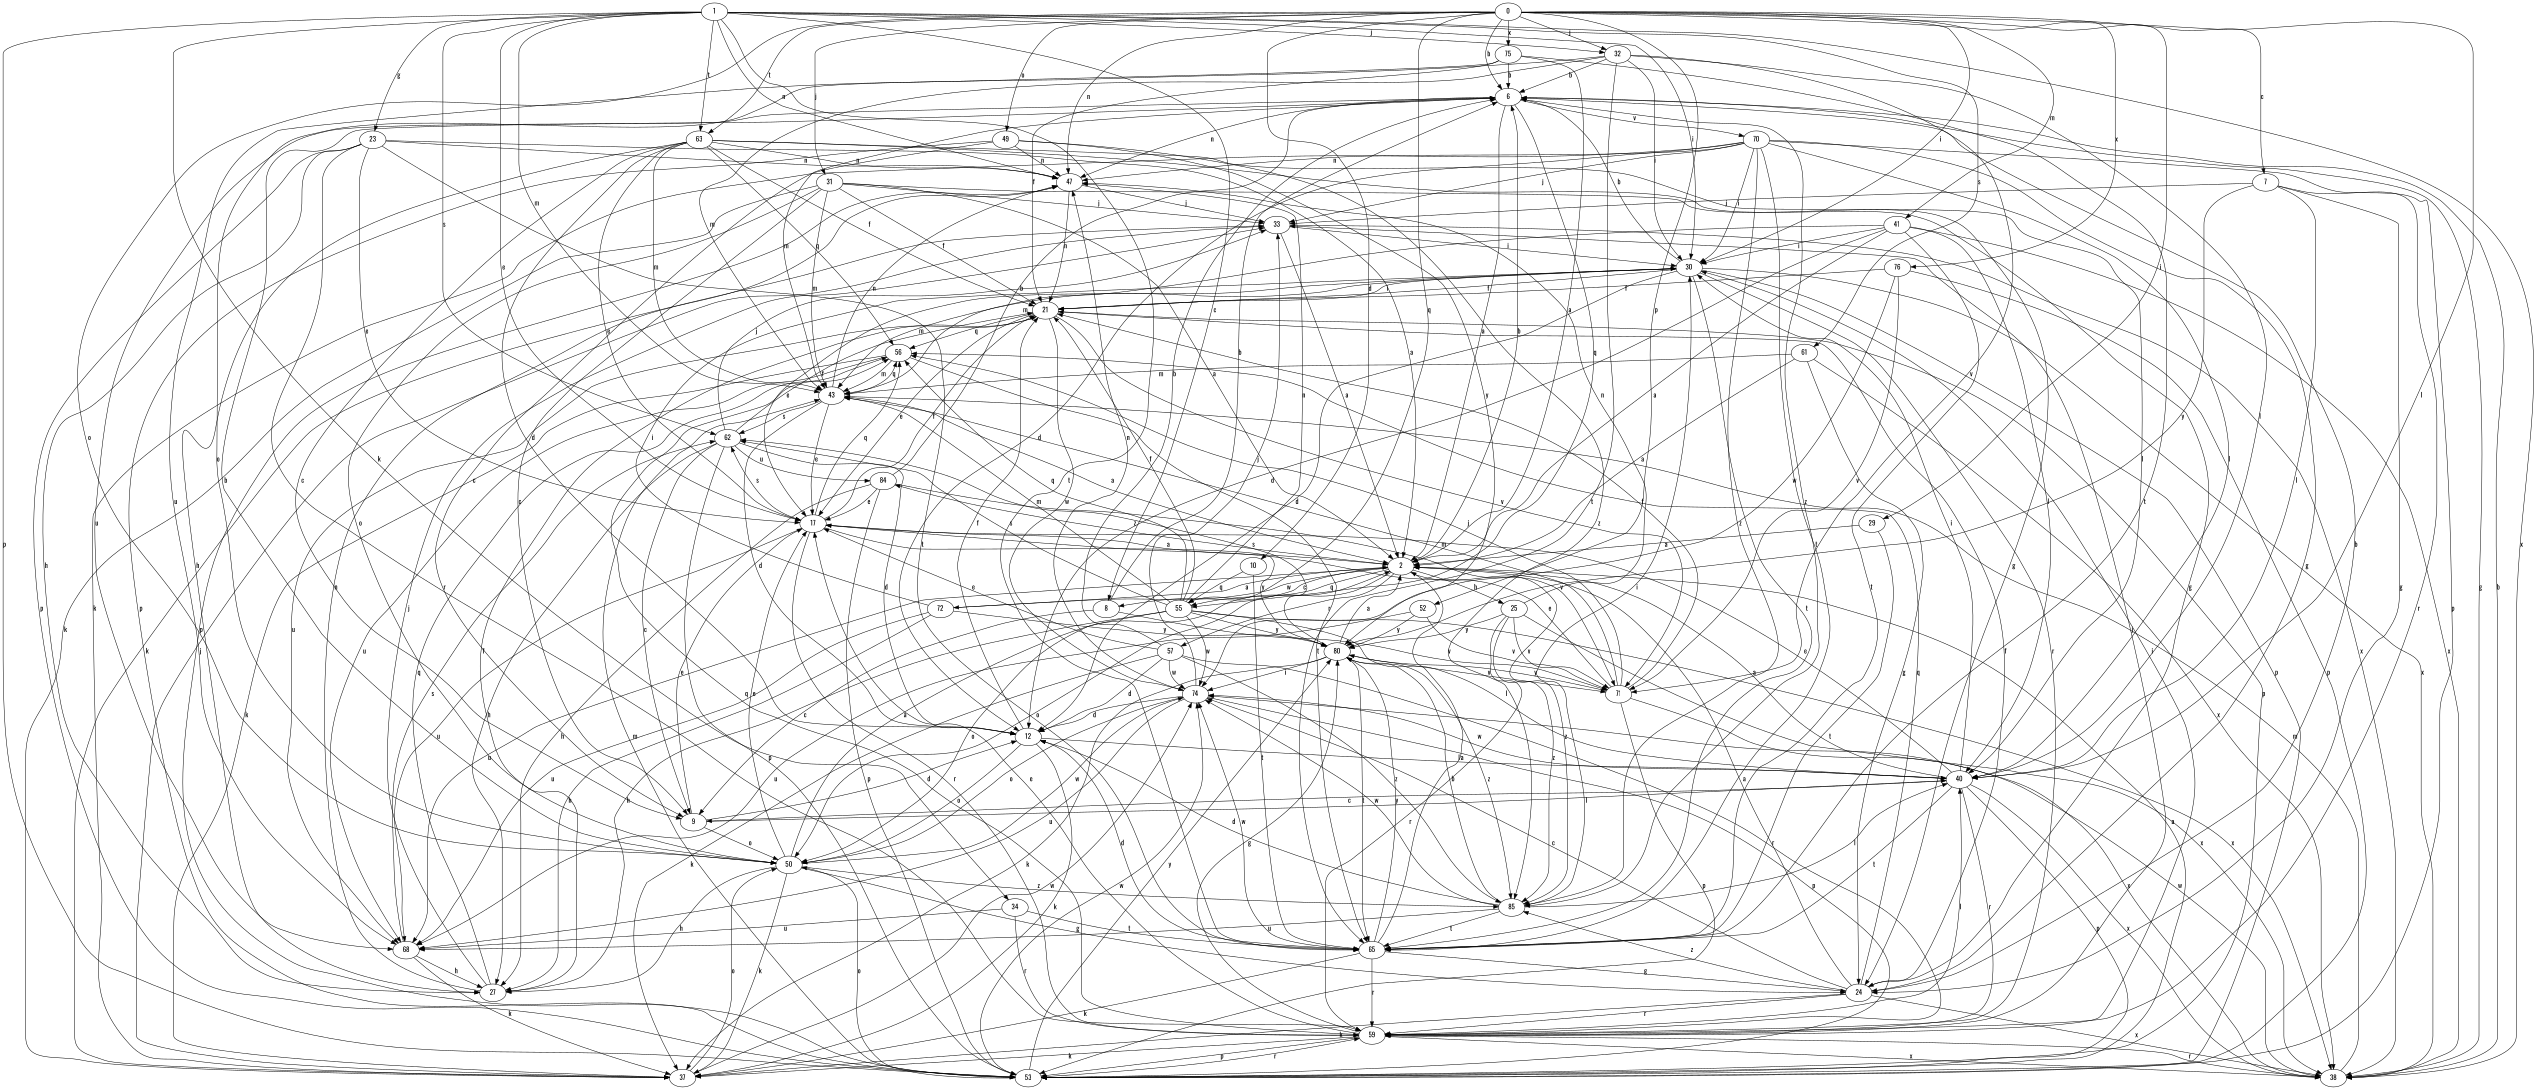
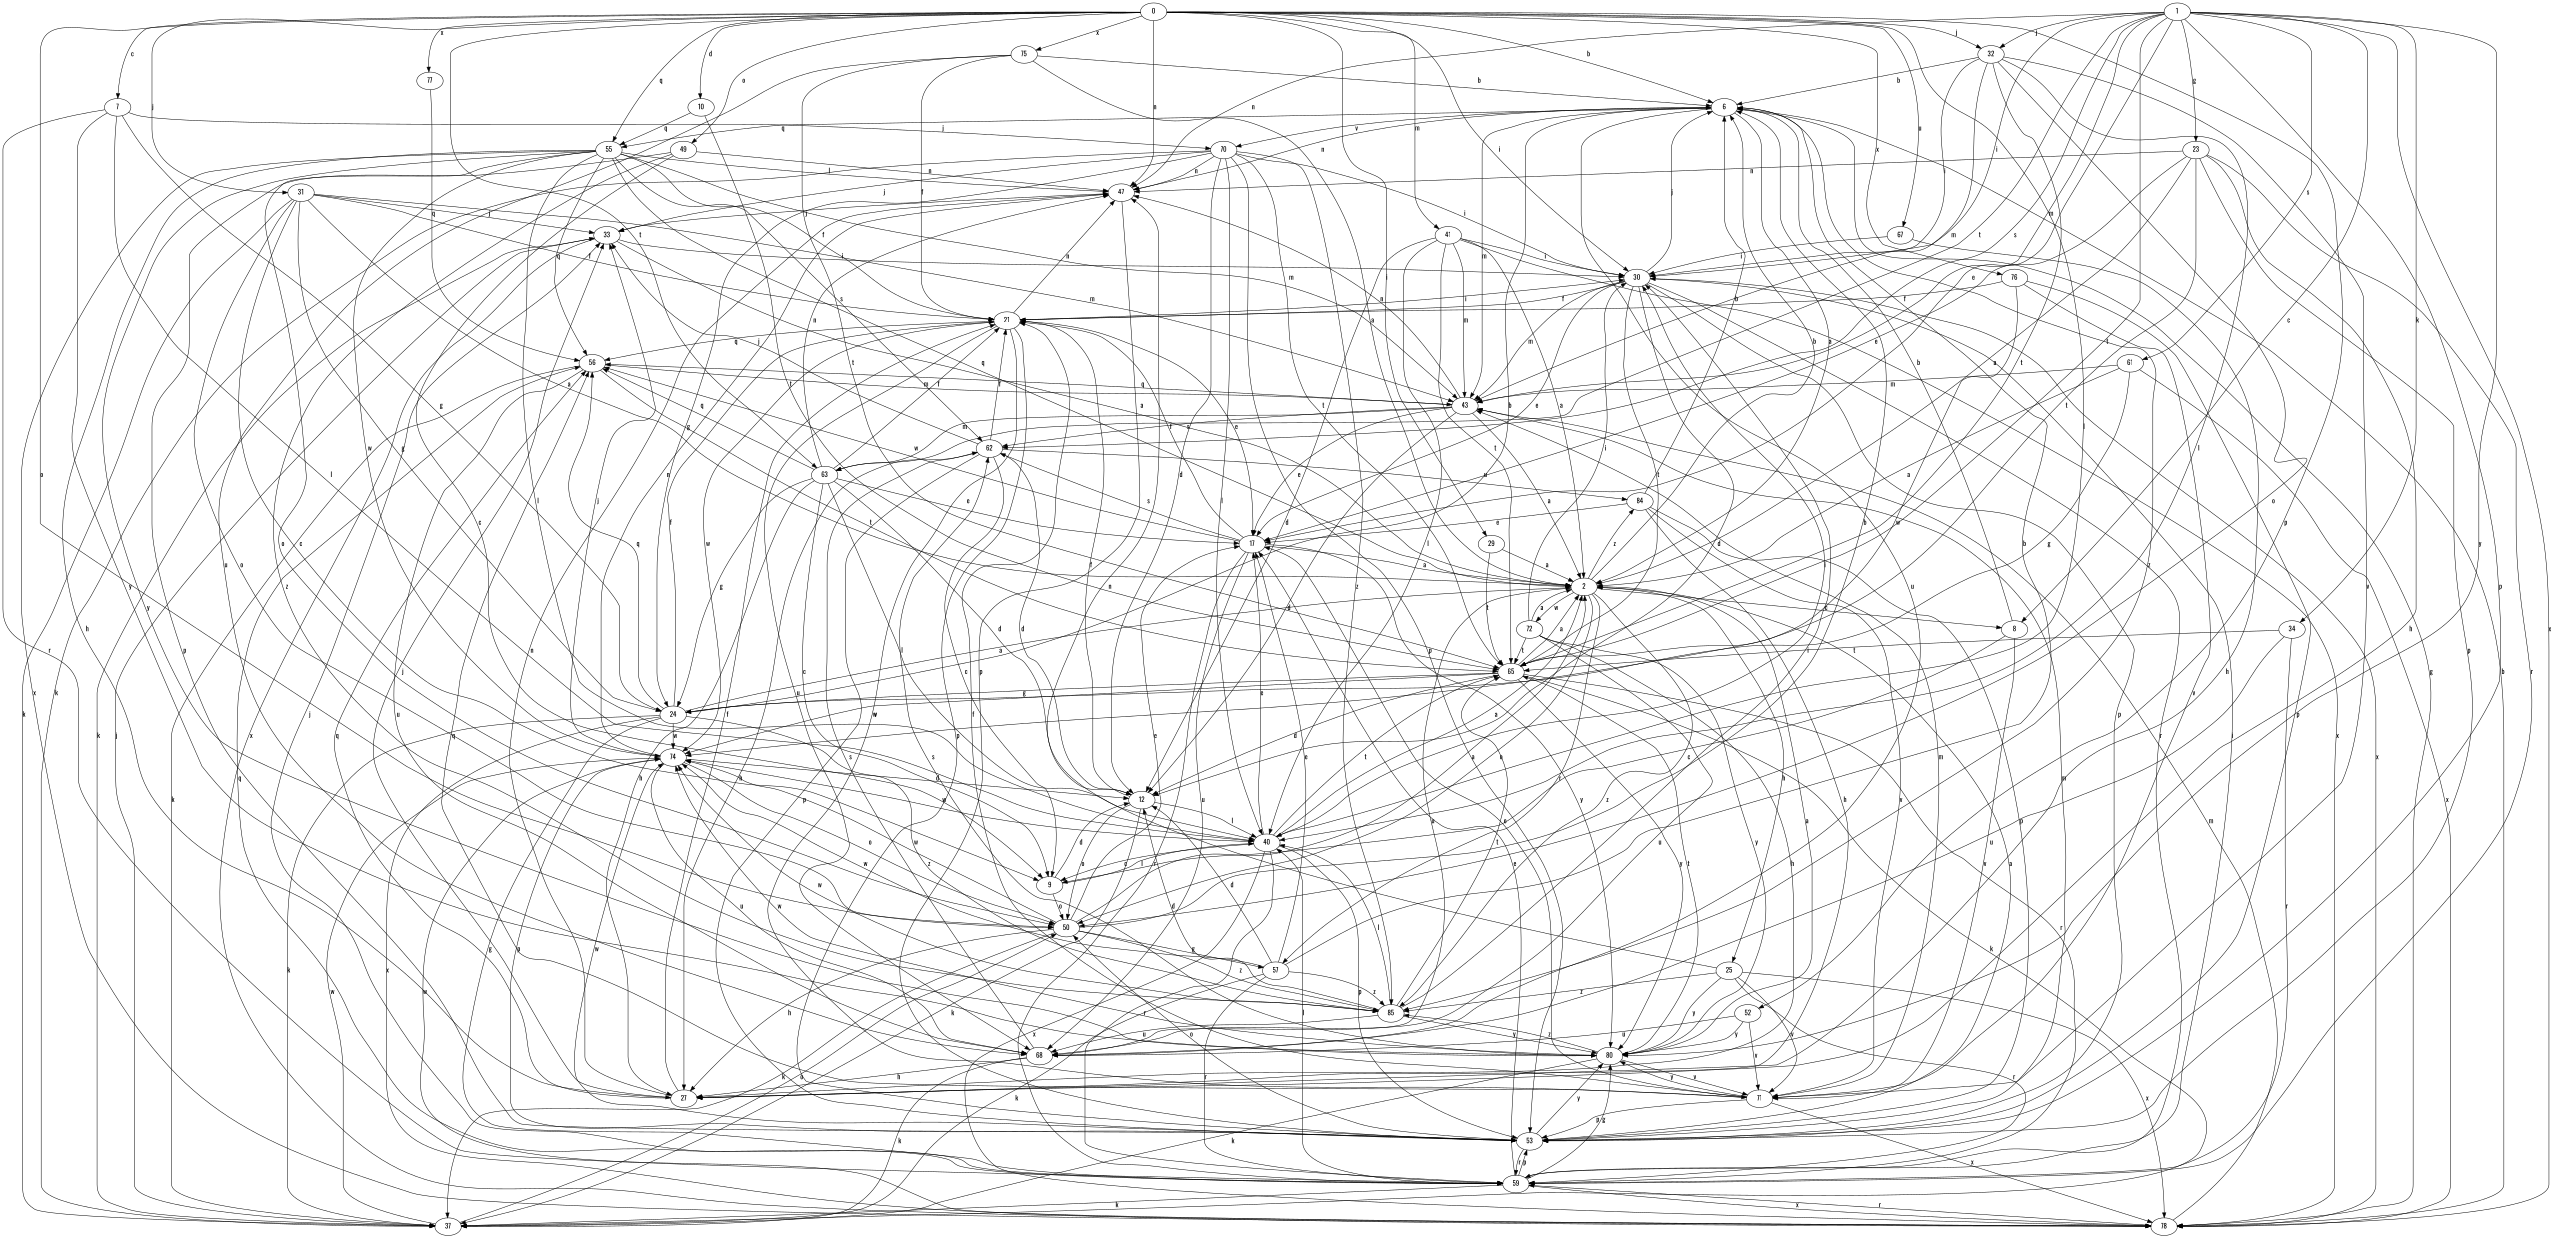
none -> (430, 81)
(1619, 182) -> (1672, 193)
(1798, 197) -> (640, 124)
none -> (1900, 235)
(1064, 248) -> (1065, 256)
(1399, 256) -> (2457, 613)
(658, 301) -> (1156, 416)
(1304, 396) -> (830, 171)
(866, 438) -> (917, 449)
(1469, 524) -> (454, 736)
(1313, 590) -> (1046, 399)
(692, 644) -> none
none -> (1521, 648)
(1286, 673) -> (780, 907)
(1453, 780) -> (1514, 1035)
(1554, 844) -> (675, 736)
(1316, 966) -> (1169, 948)
(1645, 1014) -> (491, 949)
(2333, 1078) -> (2164, 1227)
